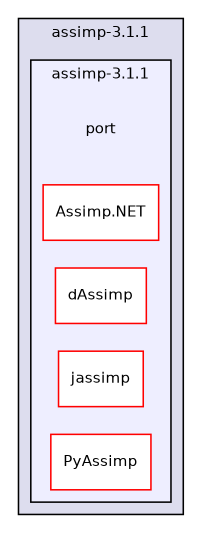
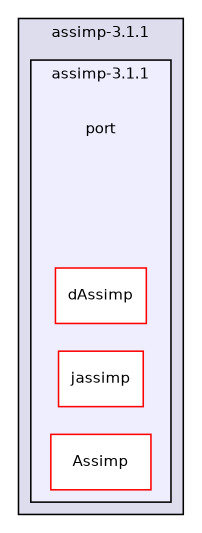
(101, 213) -> none
(101, 462) -> (101, 462)
